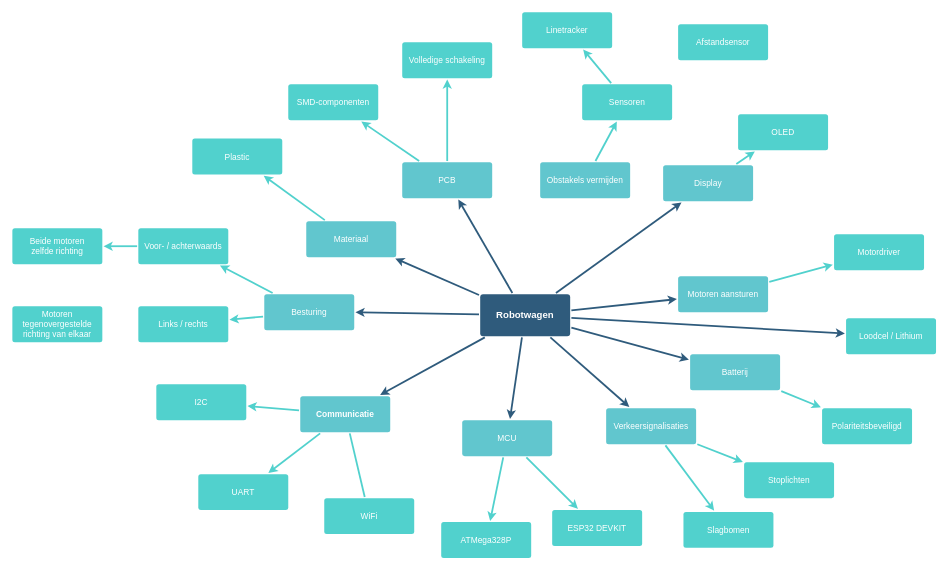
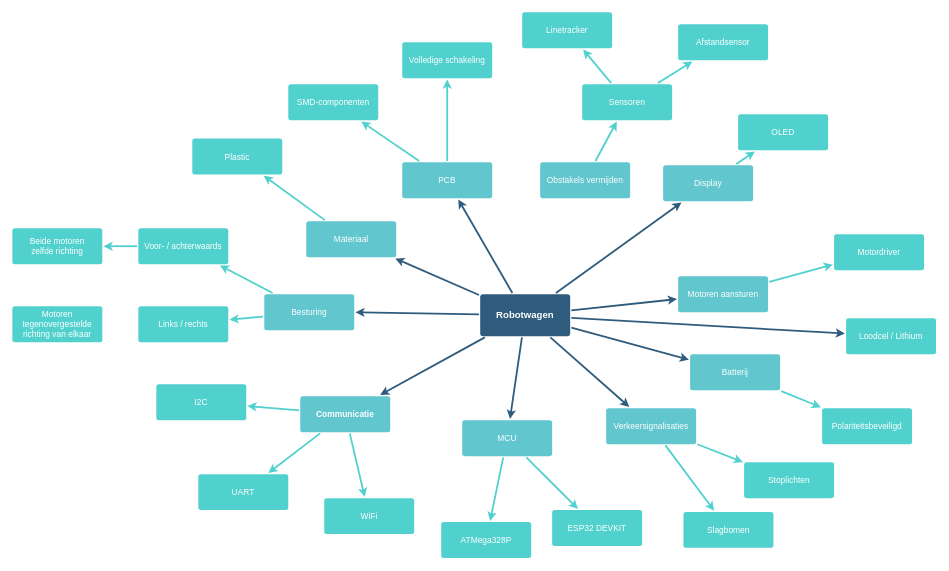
none -> (673, 74)
(363, 491) -> (363, 489)
